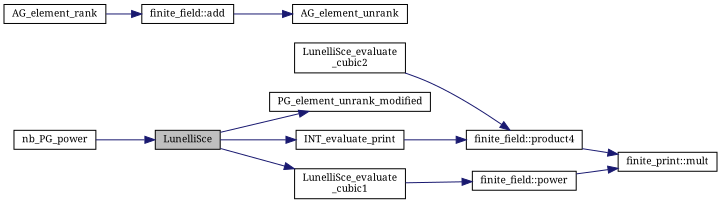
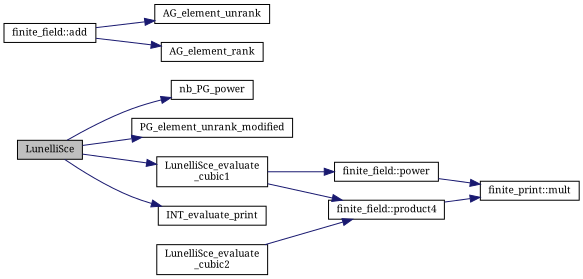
(119, 14) -> (124, 42)
(120, 140) -> (113, 117)
(430, 140) -> (300, 191)
